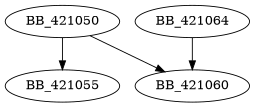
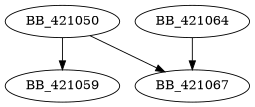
(62, 86) -> (62, 86)
(192, 86) -> (192, 86)
